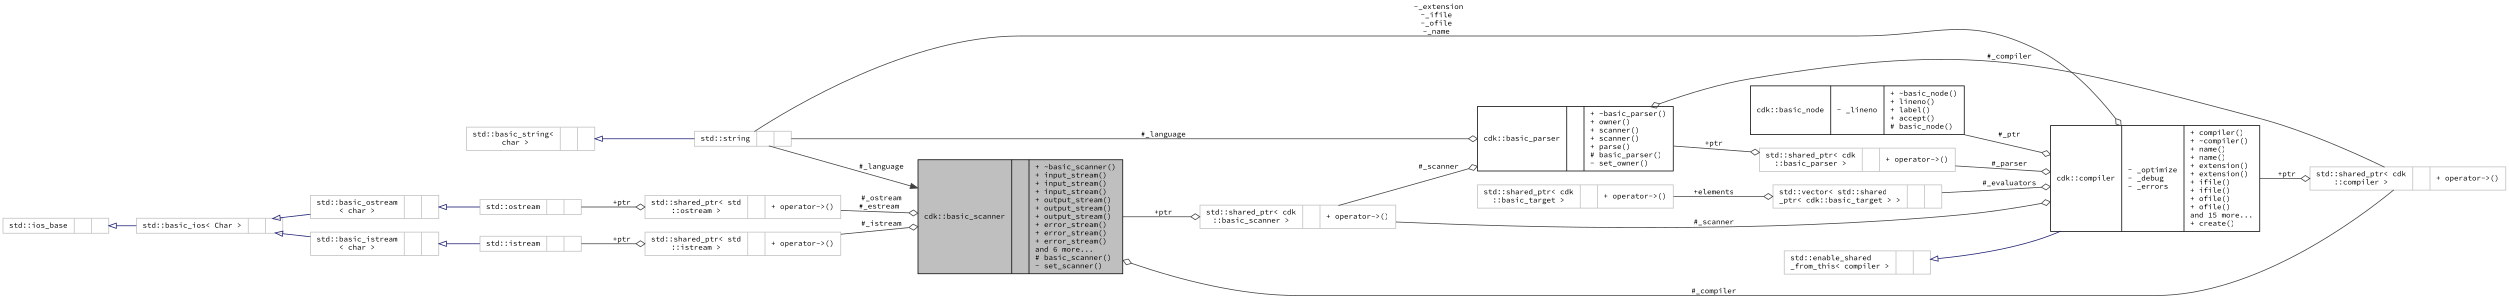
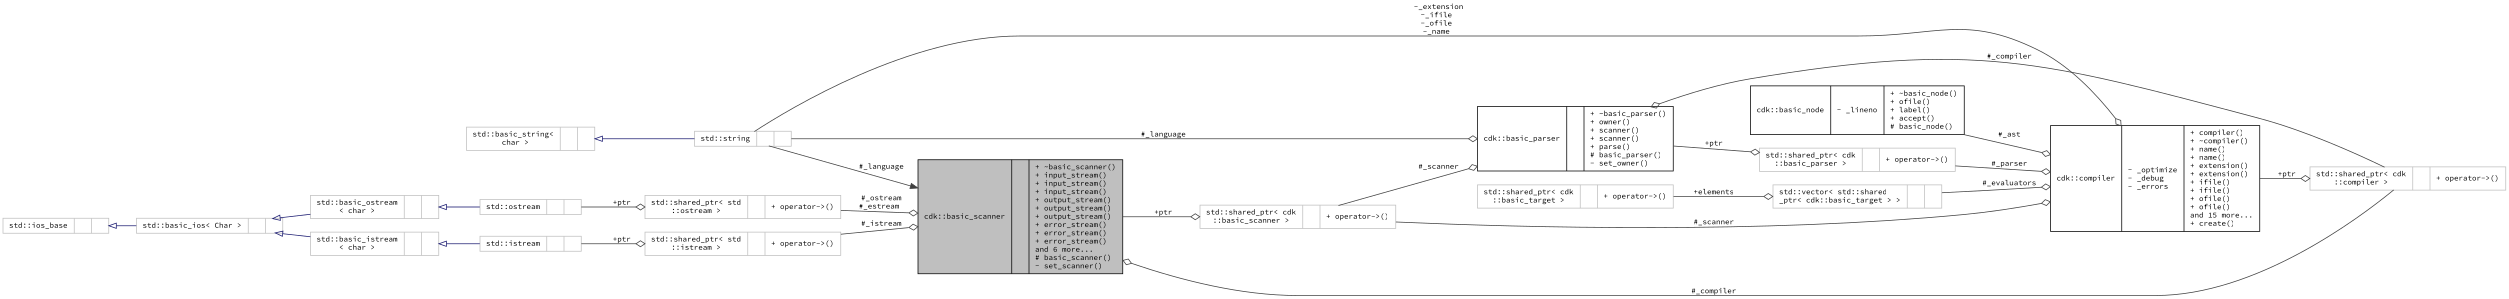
(1913, 102) -> (1911, 102)
(2007, 135) -> (2007, 135)
(1857, 262) -> none
